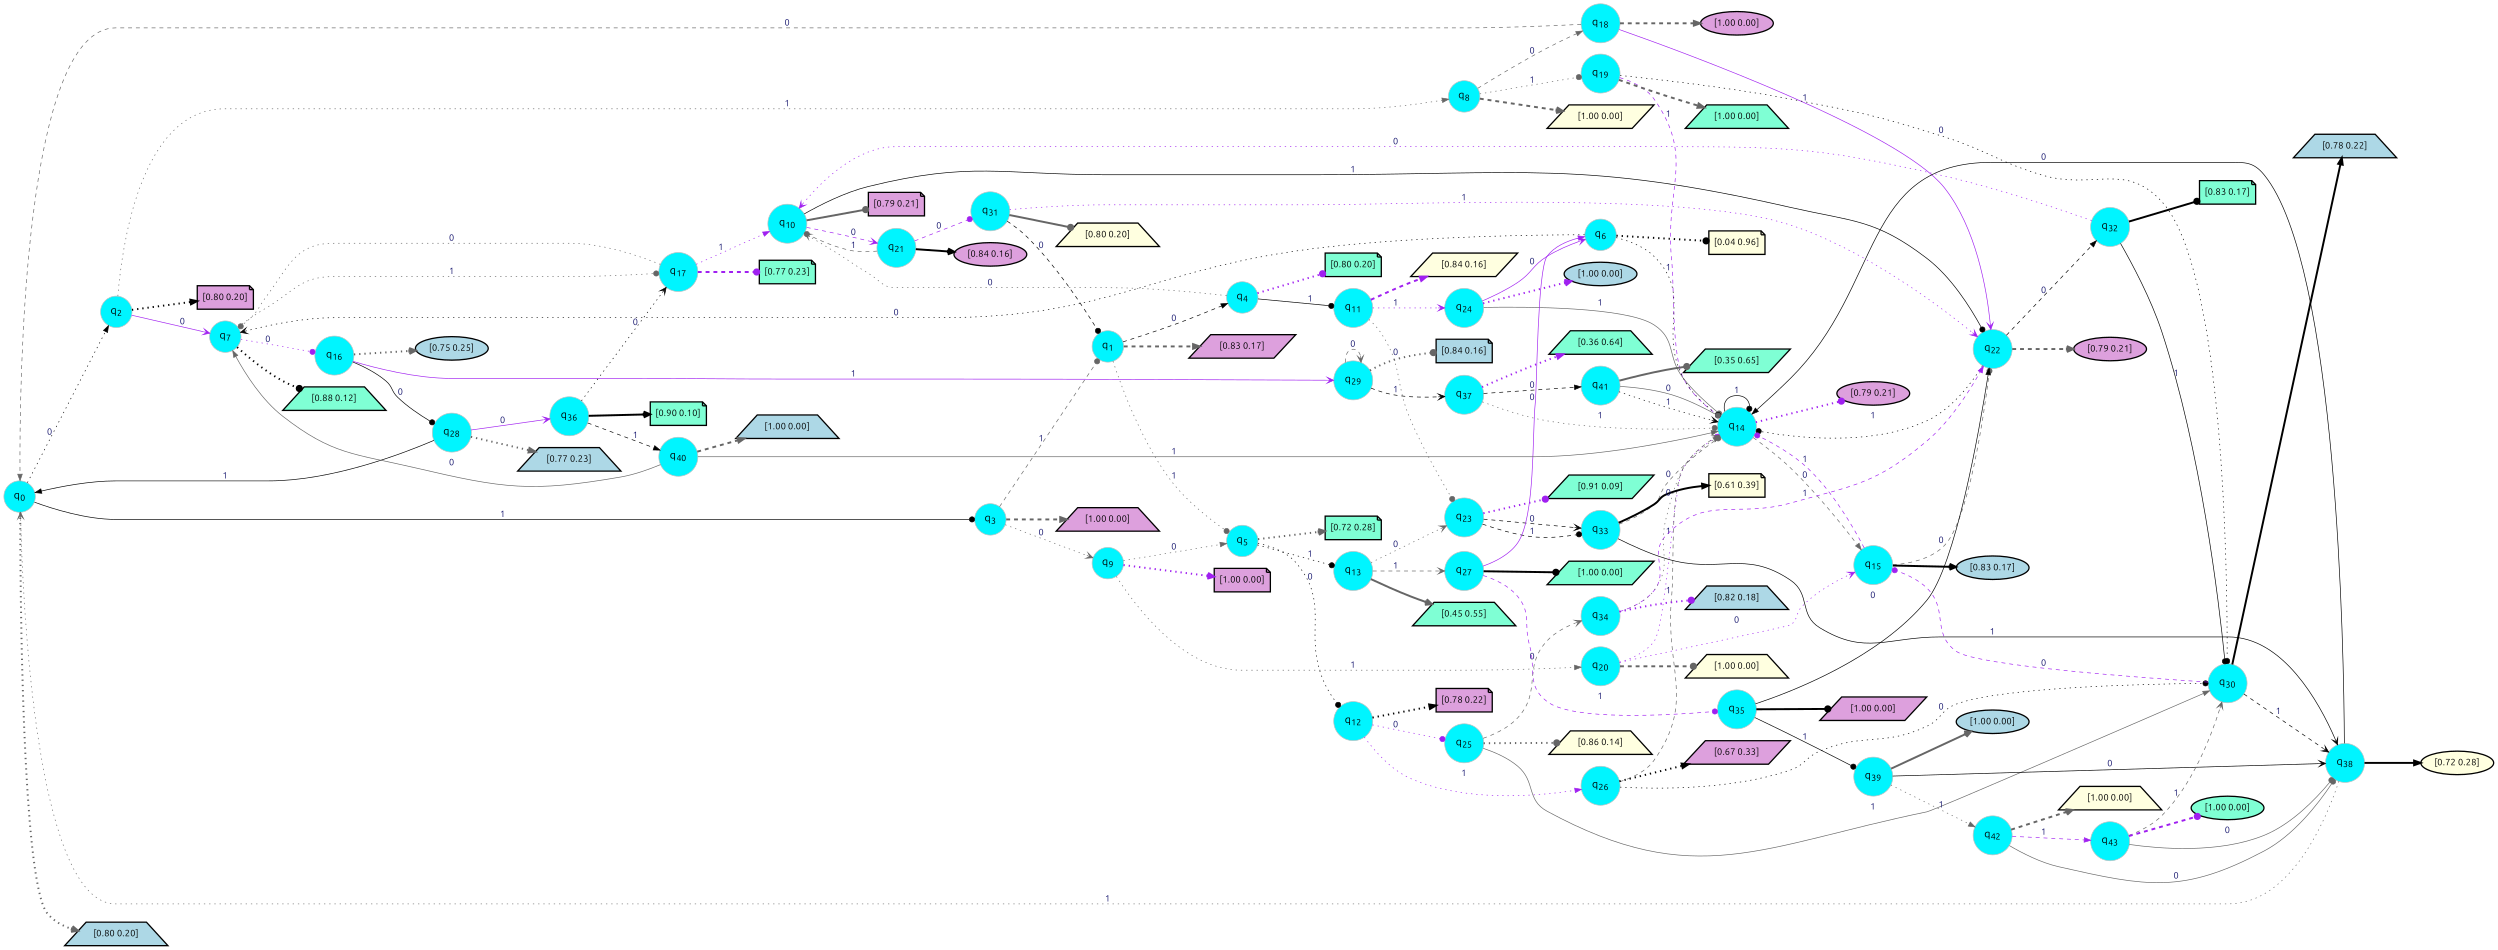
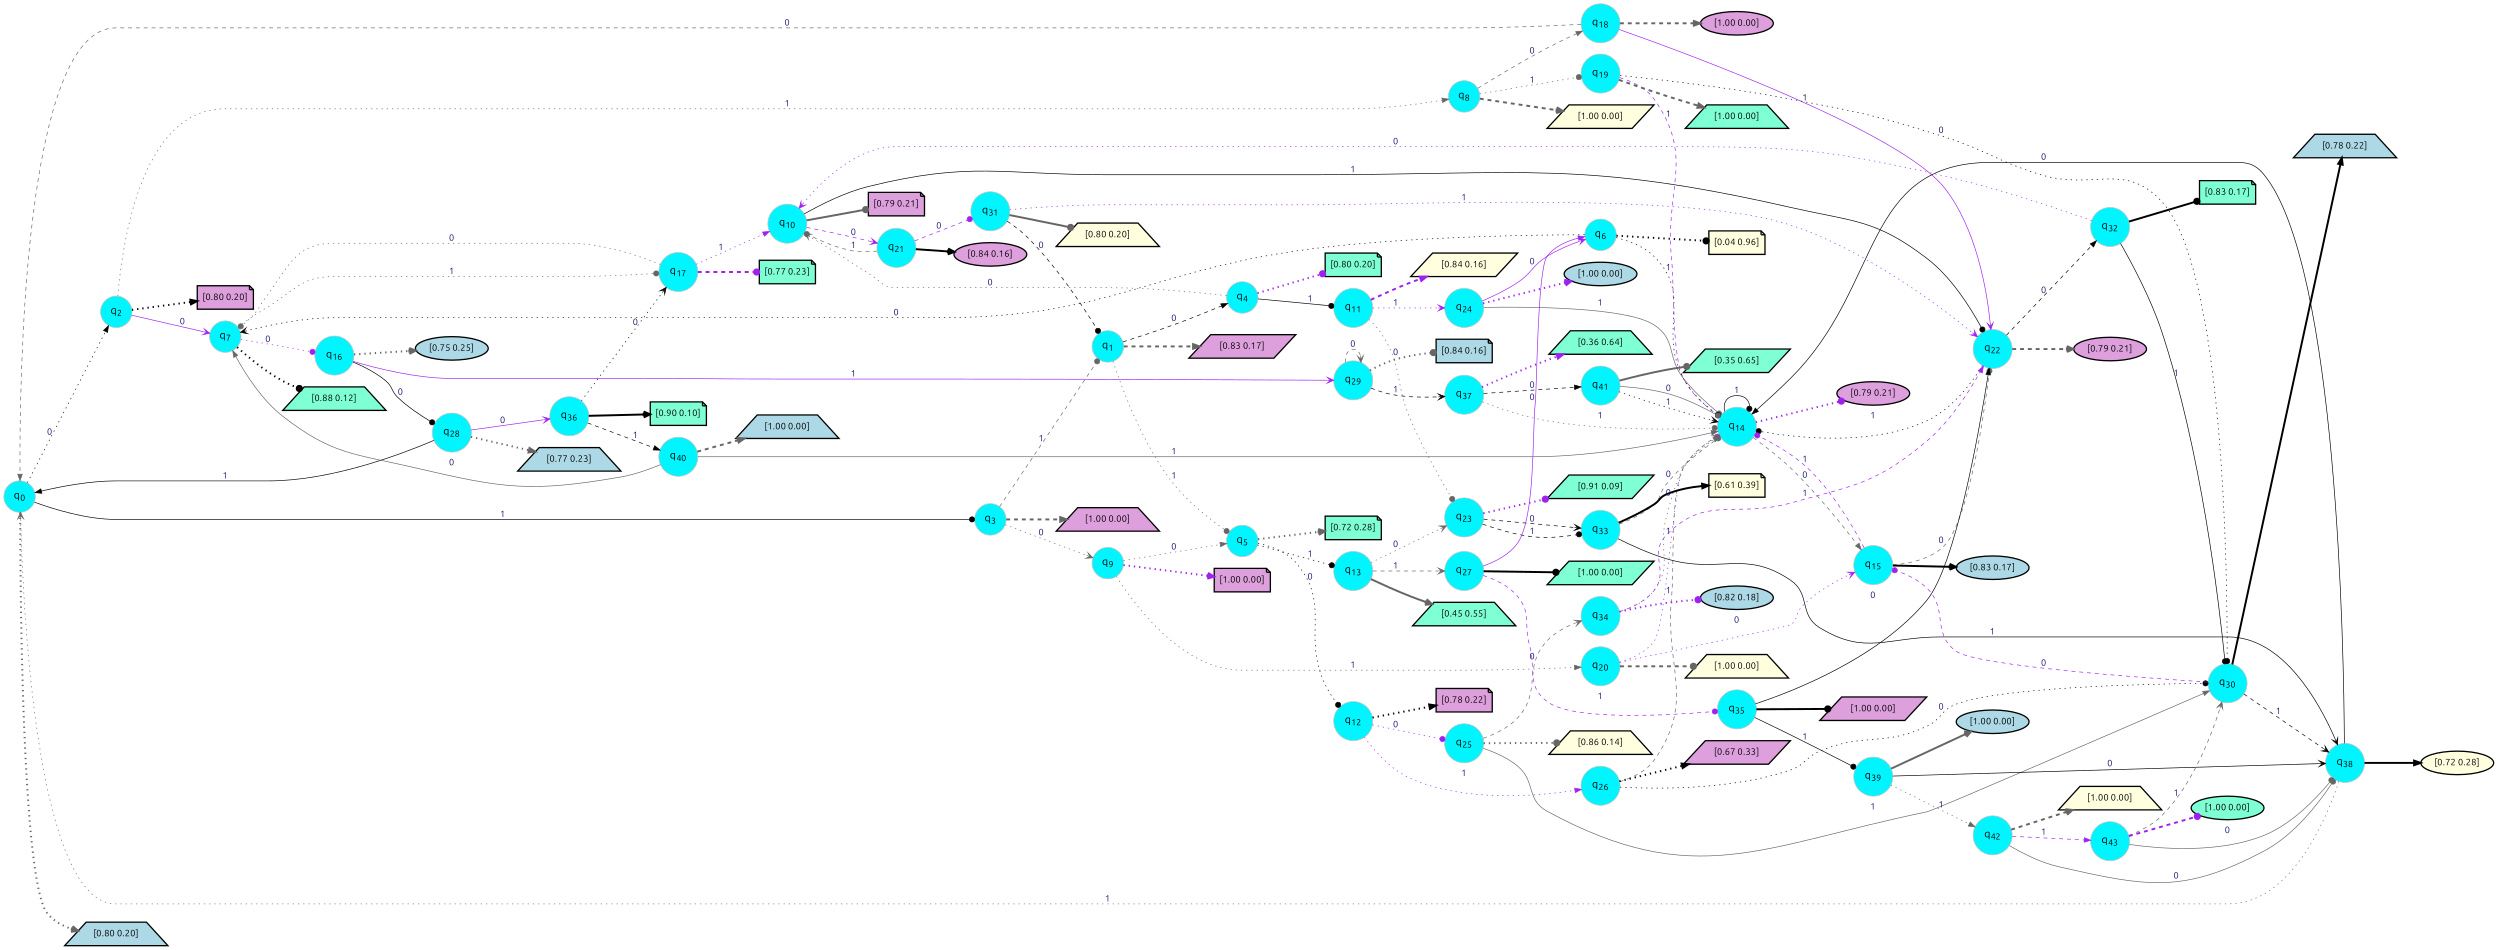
(1737, 598) -> (1737, 598)
